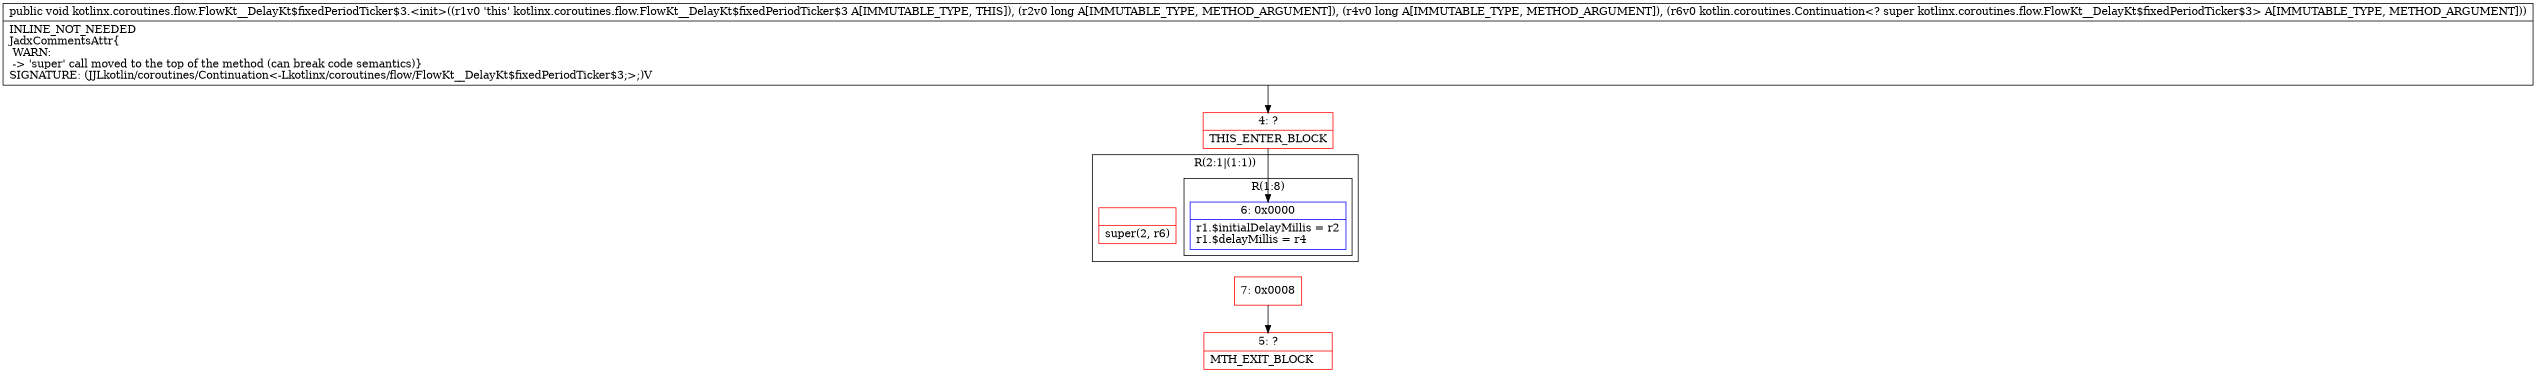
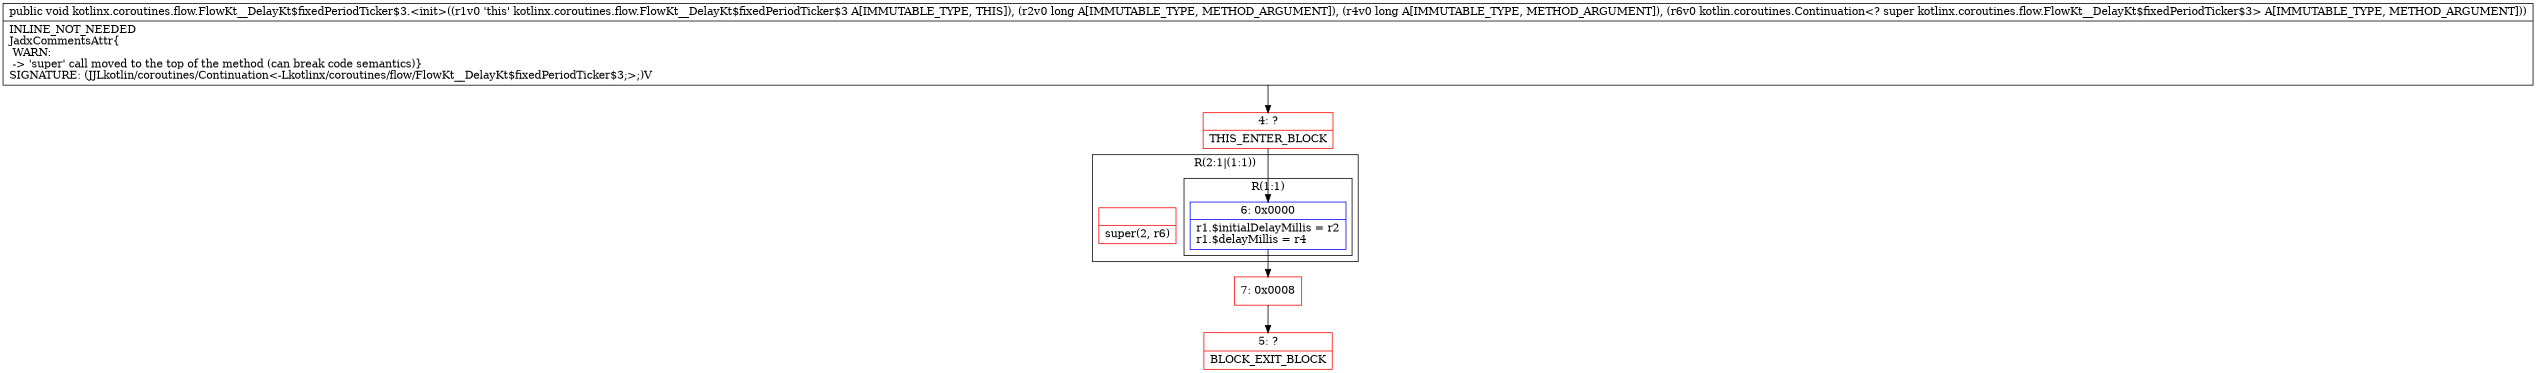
(1268, 187) -> (1268, 187)
none -> (1268, 259)
(1262, 360) -> (1268, 360)
